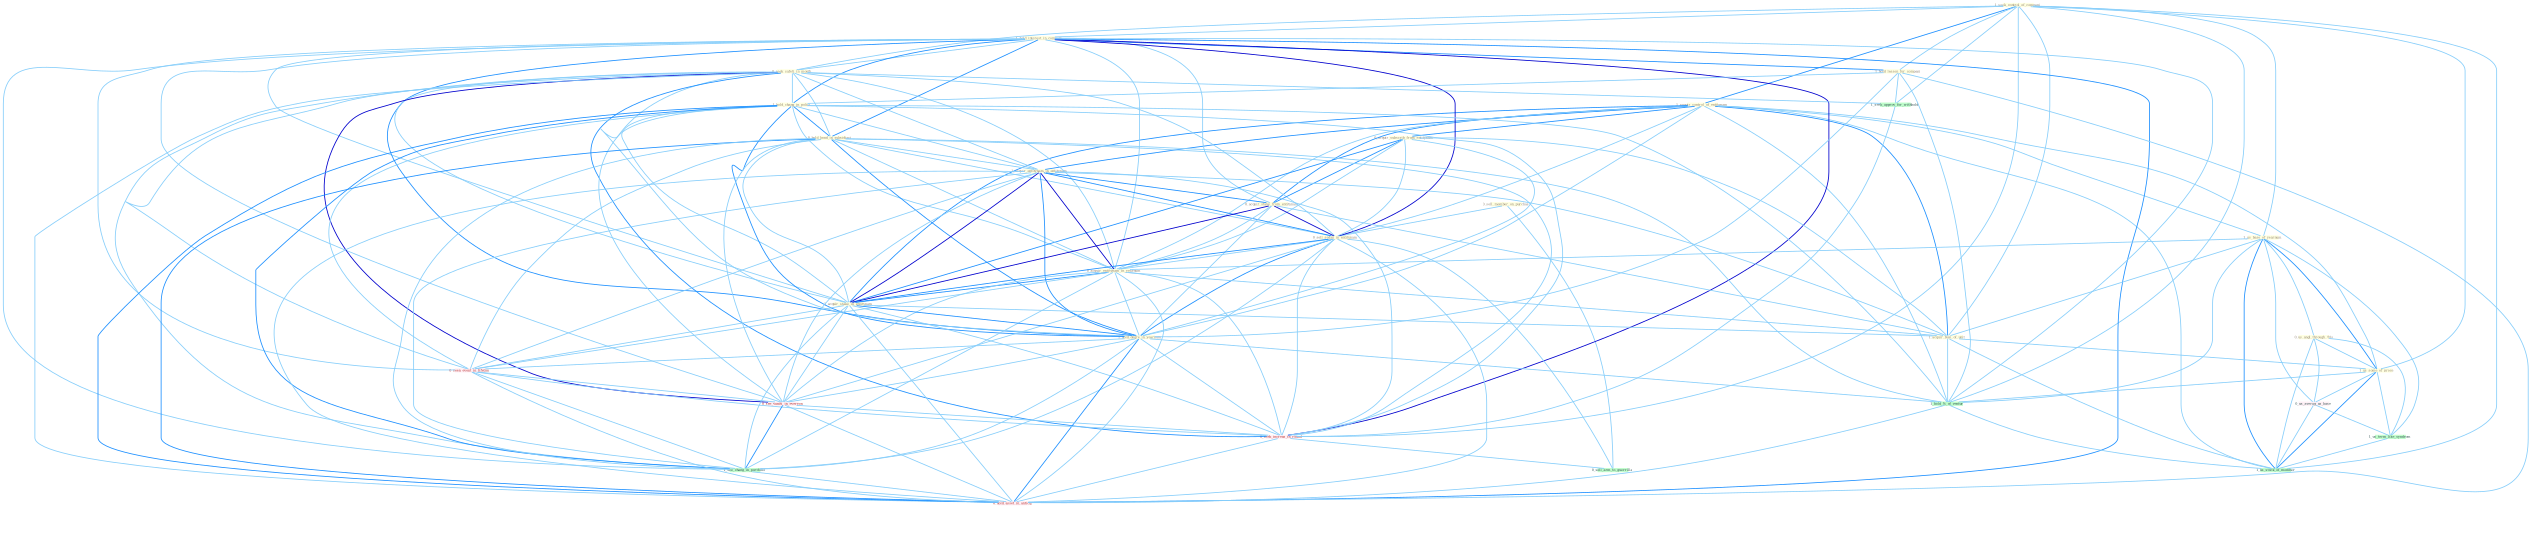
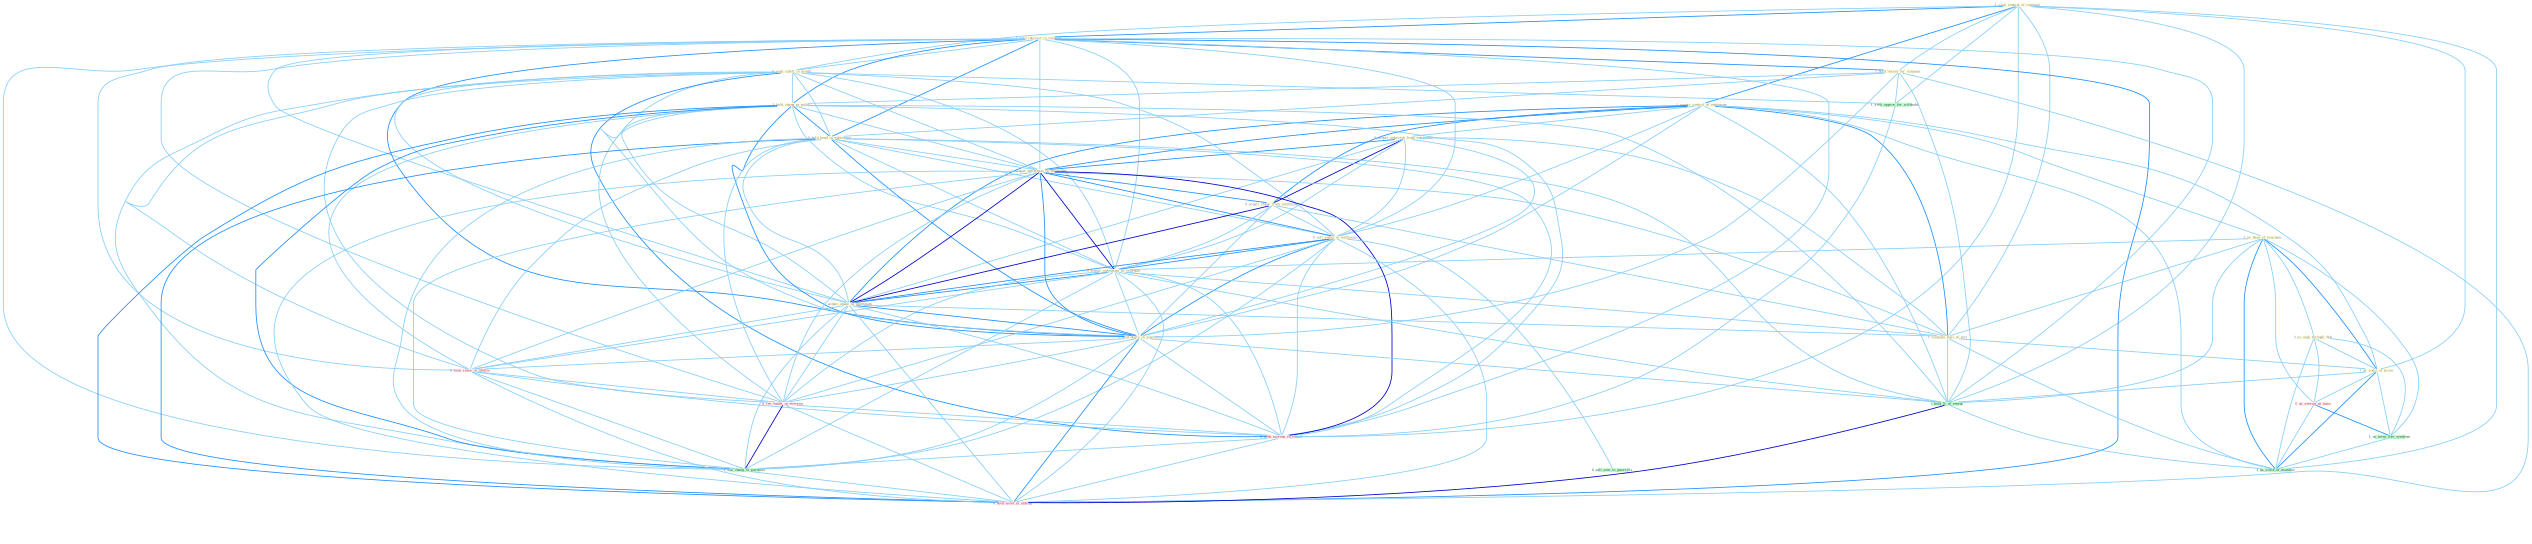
(1529, 22) -> (1529, 22)
(2248, 33) -> none
(1357, 68) -> (1357, 68)
(1193, 76) -> (1040, 117)
(1787, 88) -> (1787, 88)
none -> (1365, 105)
(1561, 121) -> (1561, 121)
(1357, 141) -> (1549, 349)
(335, 150) -> (335, 150)
none -> (1196, 157)
(1339, 171) -> (1339, 171)
(1507, 204) -> none
(1140, 217) -> (1140, 217)
(1304, 221) -> (1304, 221)
(1225, 254) -> (1225, 254)
(1386, 281) -> (1386, 281)
(1948, 337) -> (1948, 337)
(2314, 337) -> (2314, 337)
(470, 370) -> (470, 370)
(2314, 404) -> (2314, 404)
(2352, 420) -> (2352, 420)
(35, 433) -> none
(764, 437) -> (764, 437)
(1447, 453) -> (1013, 453)
(1490, 487) -> (1490, 487)
